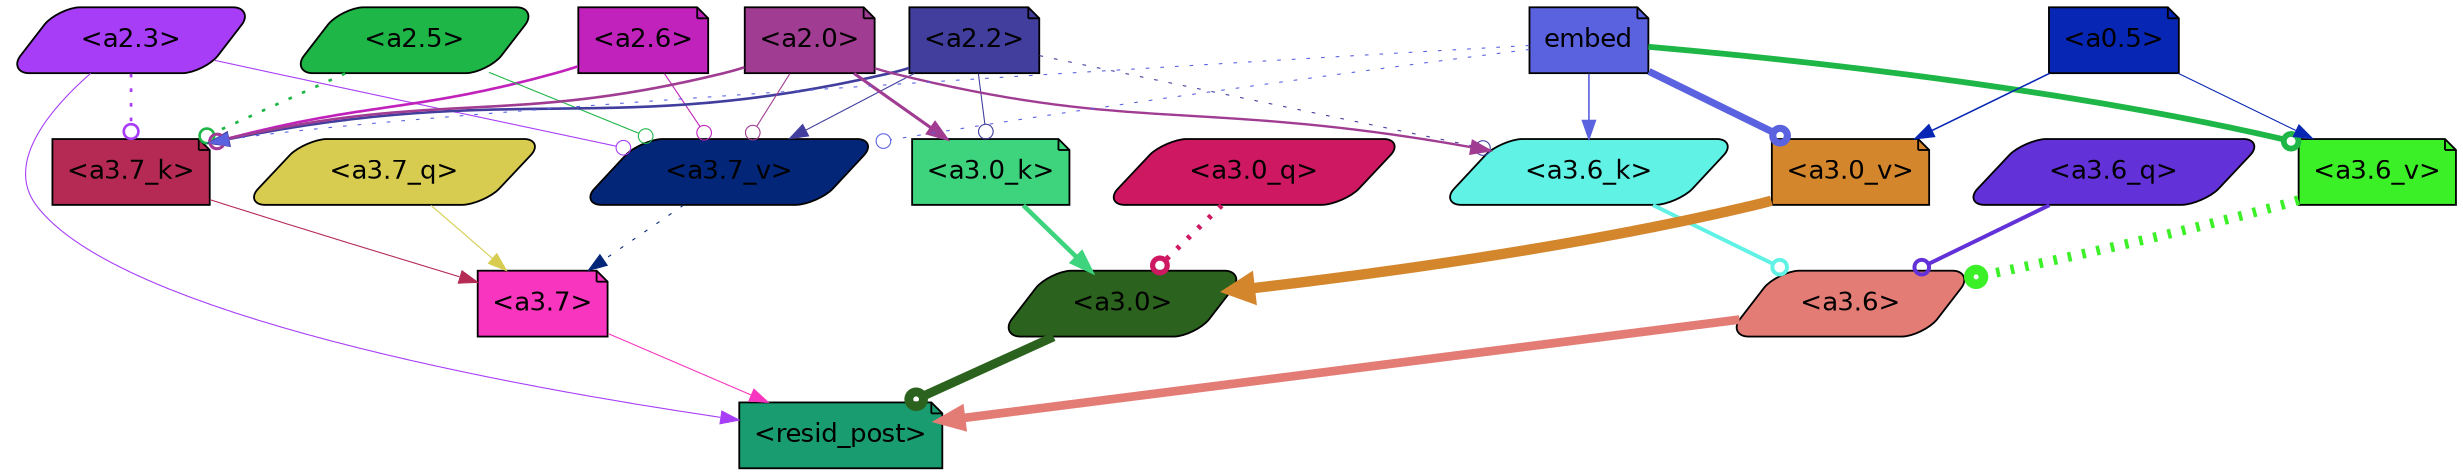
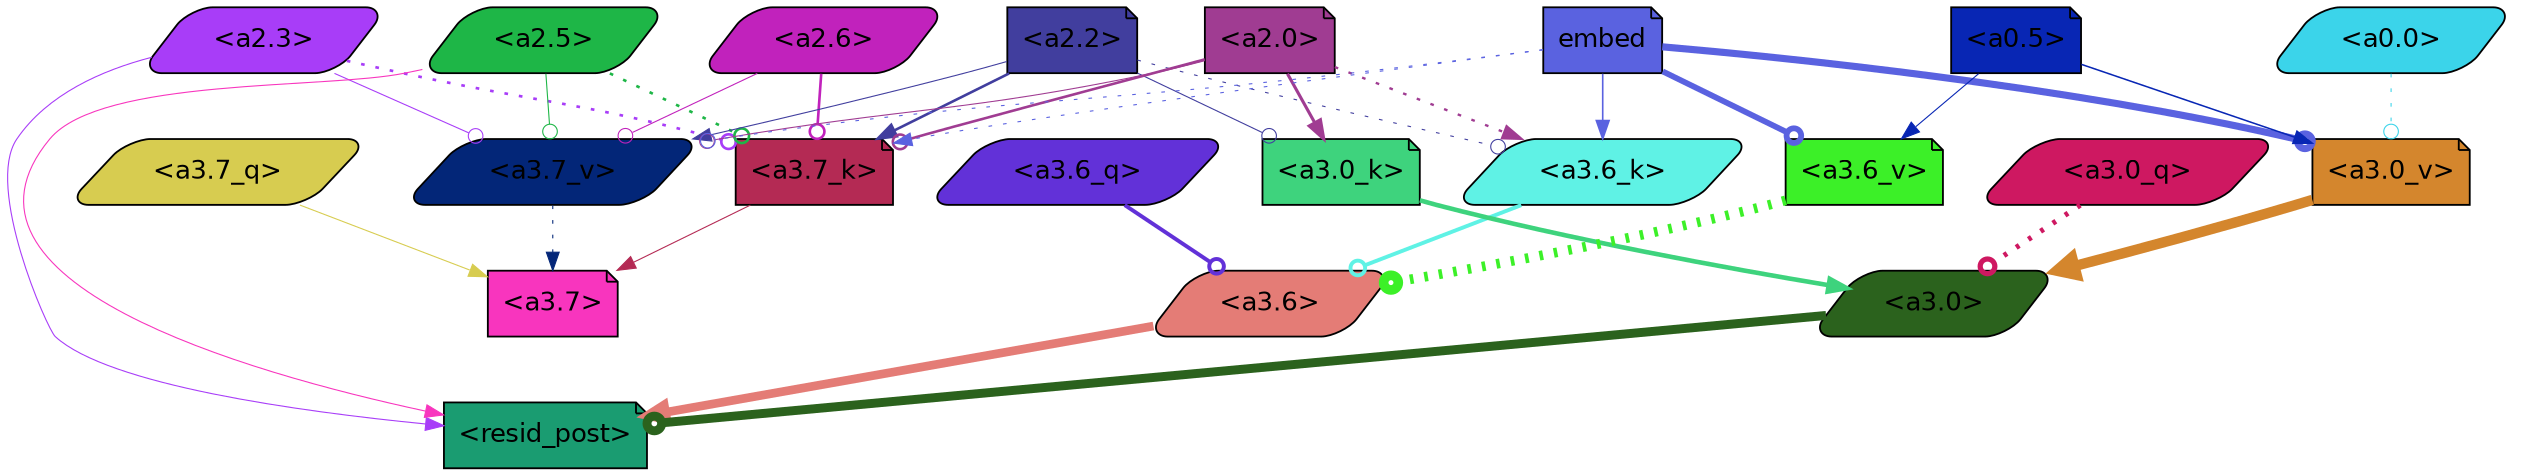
(643, 40) -> (823, 40)
none -> (2391, 40)
(1968, 83) -> (1725, 102)
(1172, 115) -> (1419, 100)
(680, 364) -> (28, 212)
